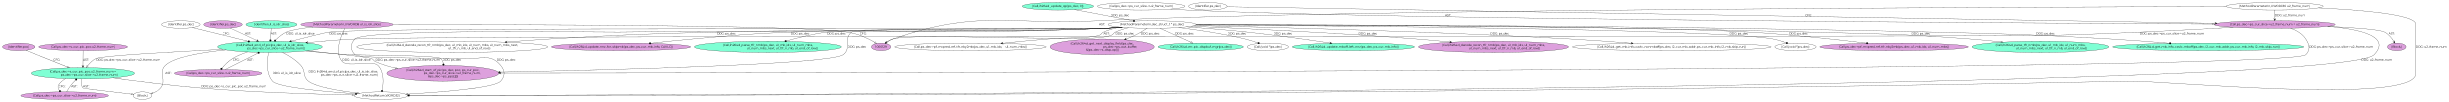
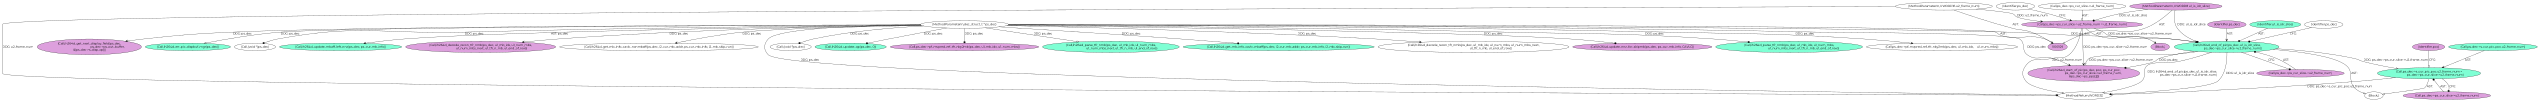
(1104, 15) -> (907, 35)
(864, 34) -> (2163, 25)
(1283, 34) -> (560, 34)
(83, 47) -> (2493, 47)
(355, 64) -> (2121, 13)
